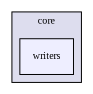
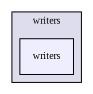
(47, 21) -> (47, 21)
